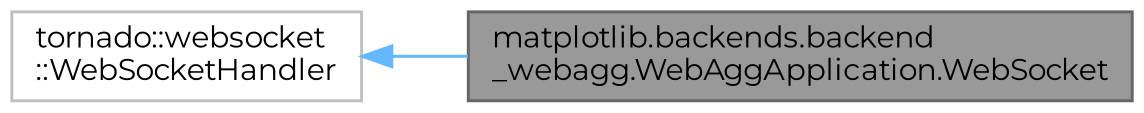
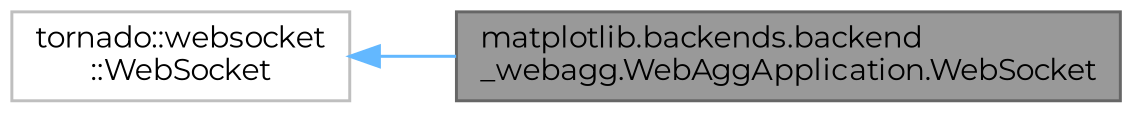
(187, 56) -> (181, 56)
